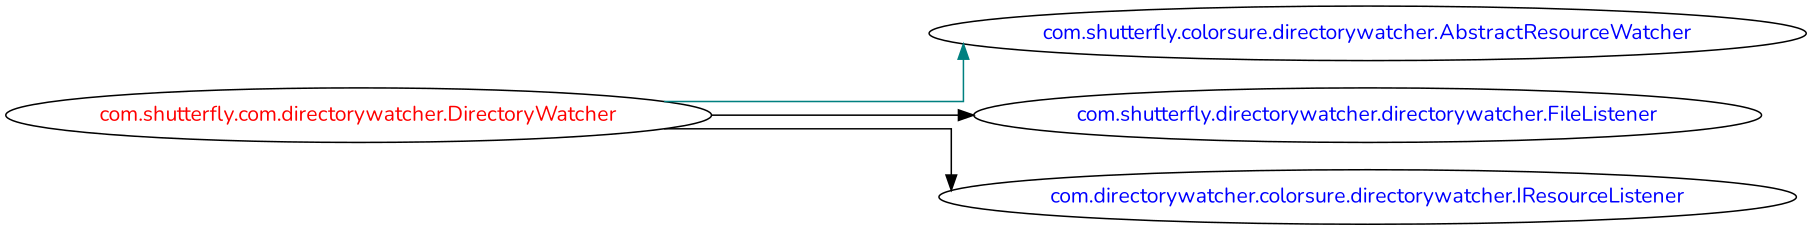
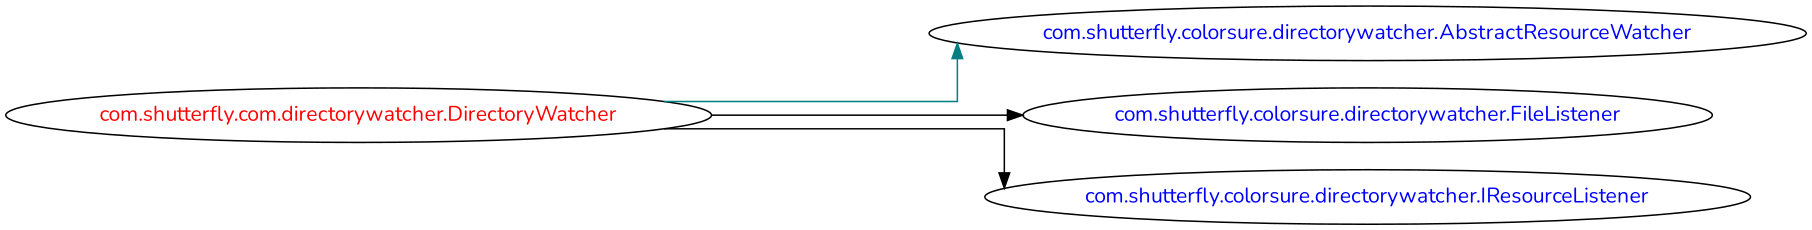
(1368, 115) -> (1368, 115)
(1368, 197) -> (1368, 197)
